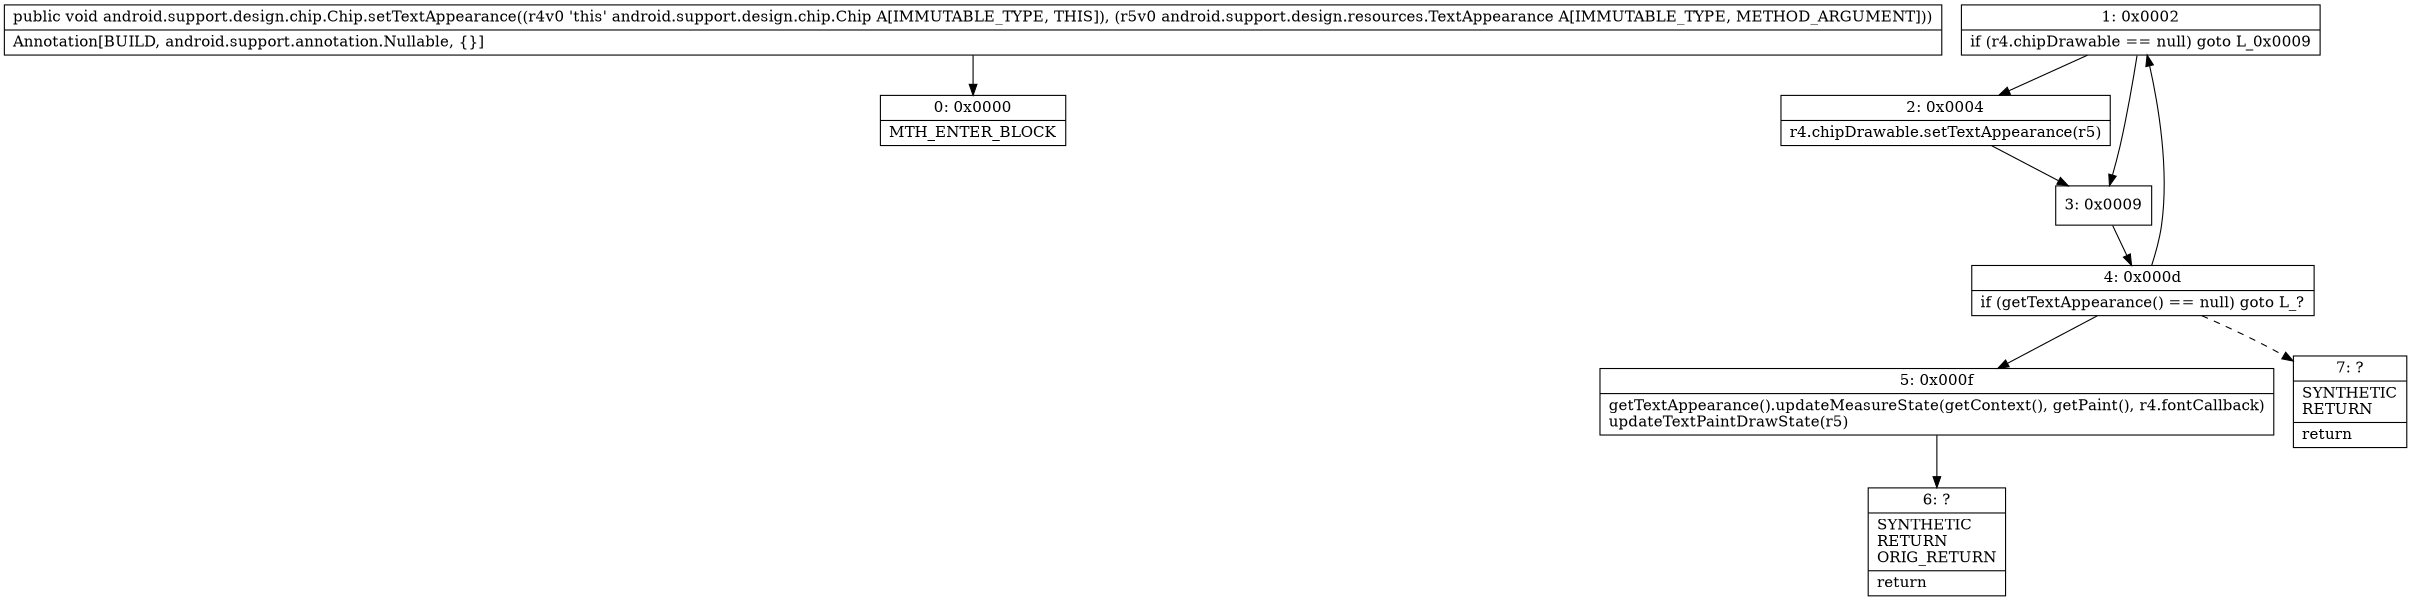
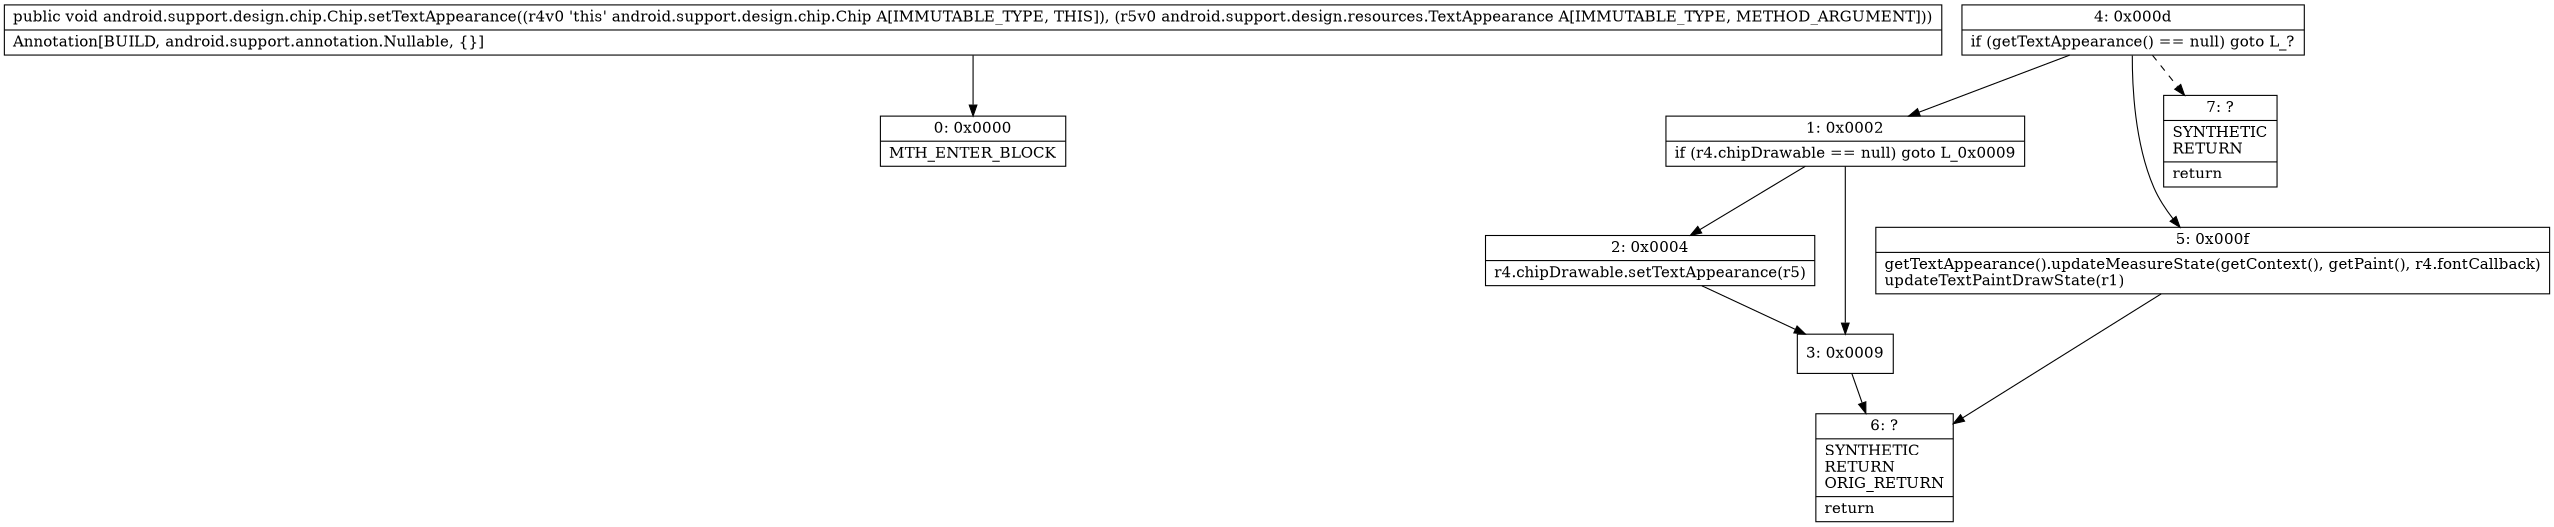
(2120, 240) -> (1857, 388)
(1729, 422) -> (2004, 281)
